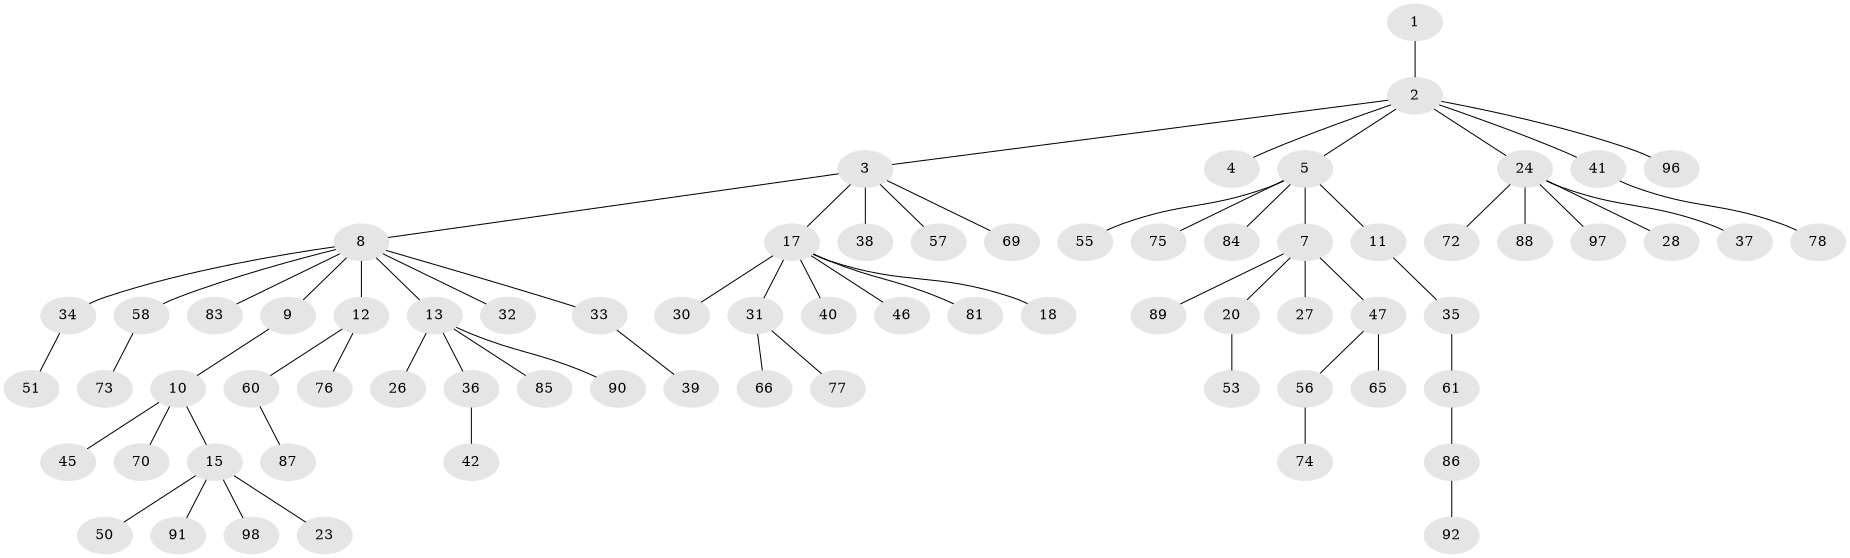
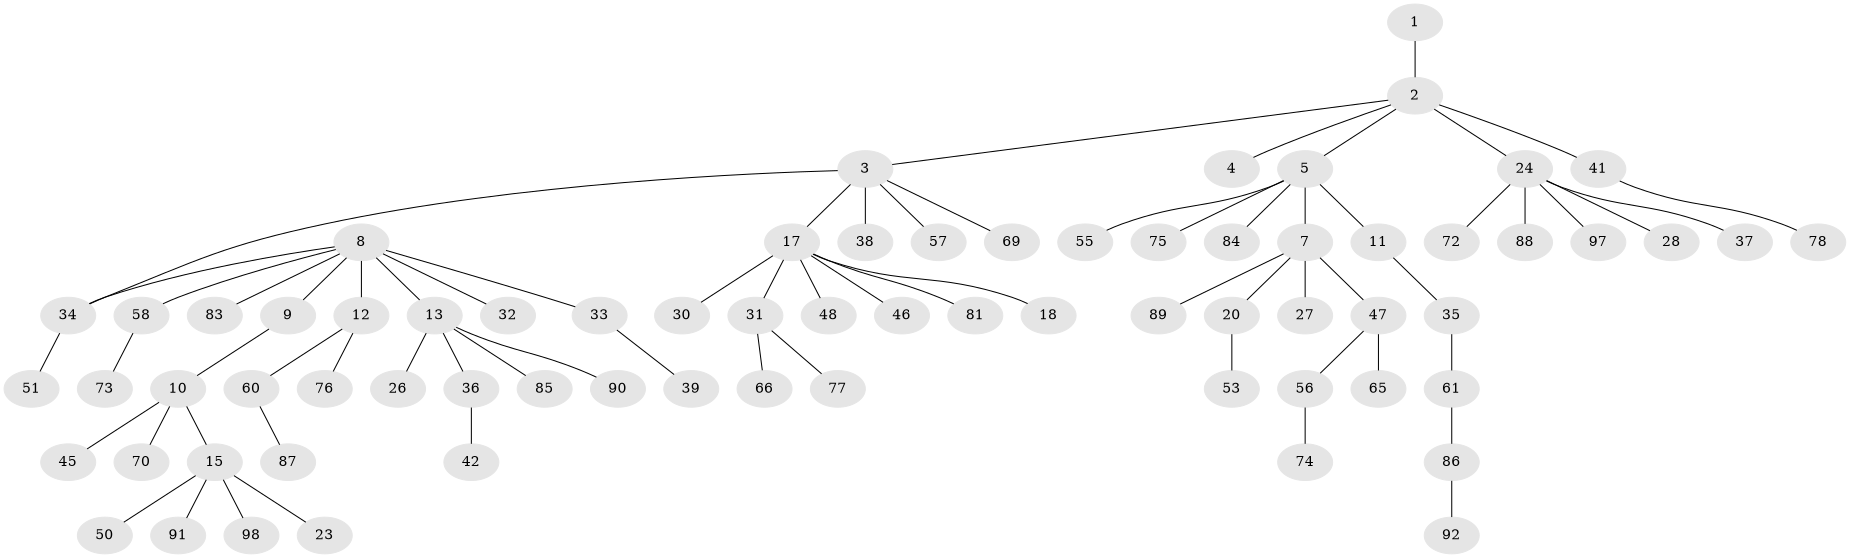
(1672, 169) -> none
(613, 206) -> (457, 201)
(829, 316) -> (829, 316)
